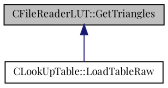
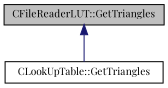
(84, 72) -> (84, 72)
